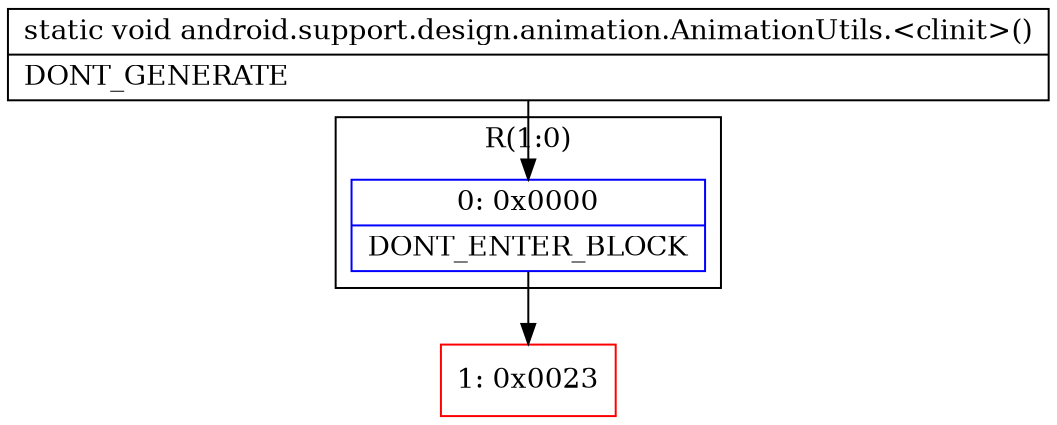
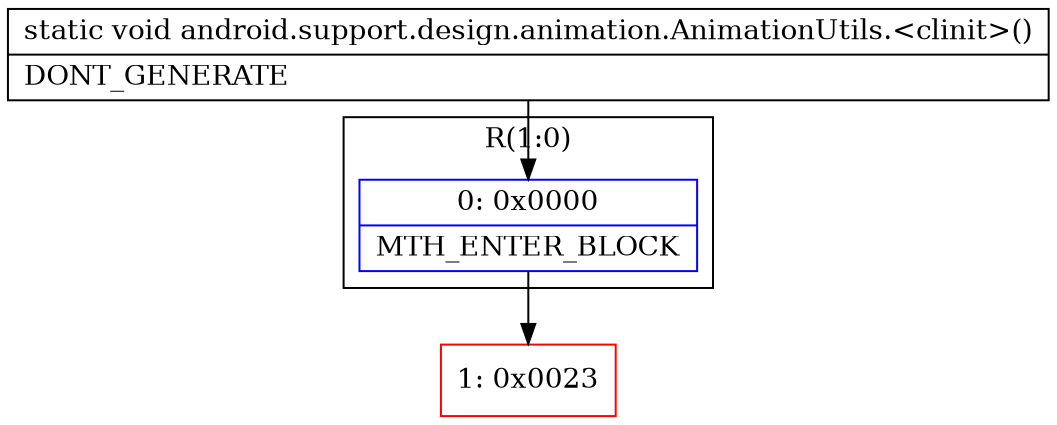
(528, 247) -> (528, 247)
